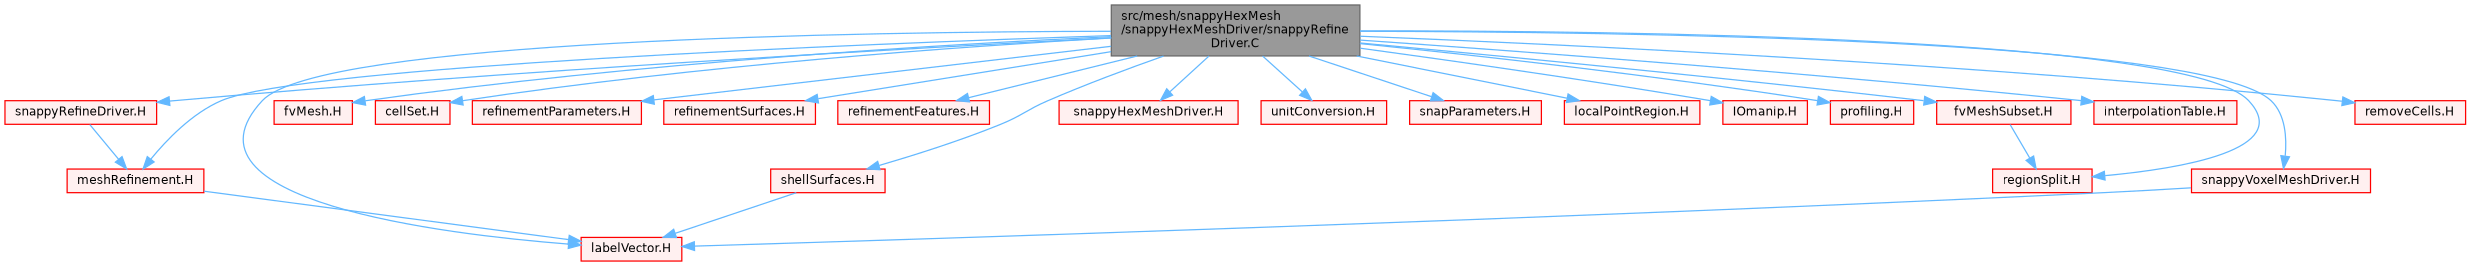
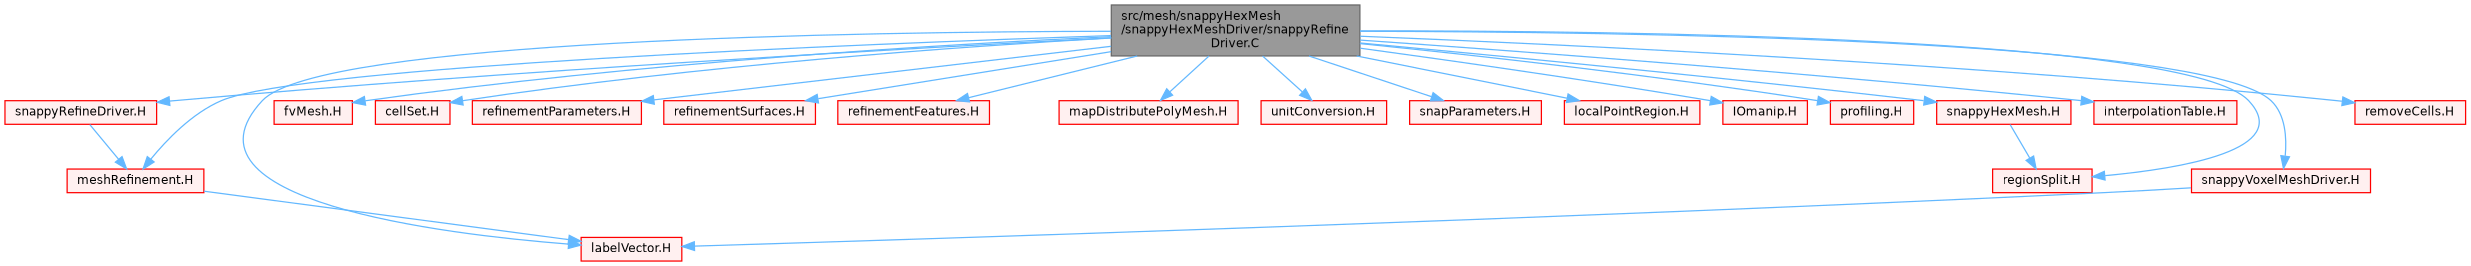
(1149, 112) -> (1149, 112)
(2004, 112) -> (2004, 112)
(828, 181) -> none
